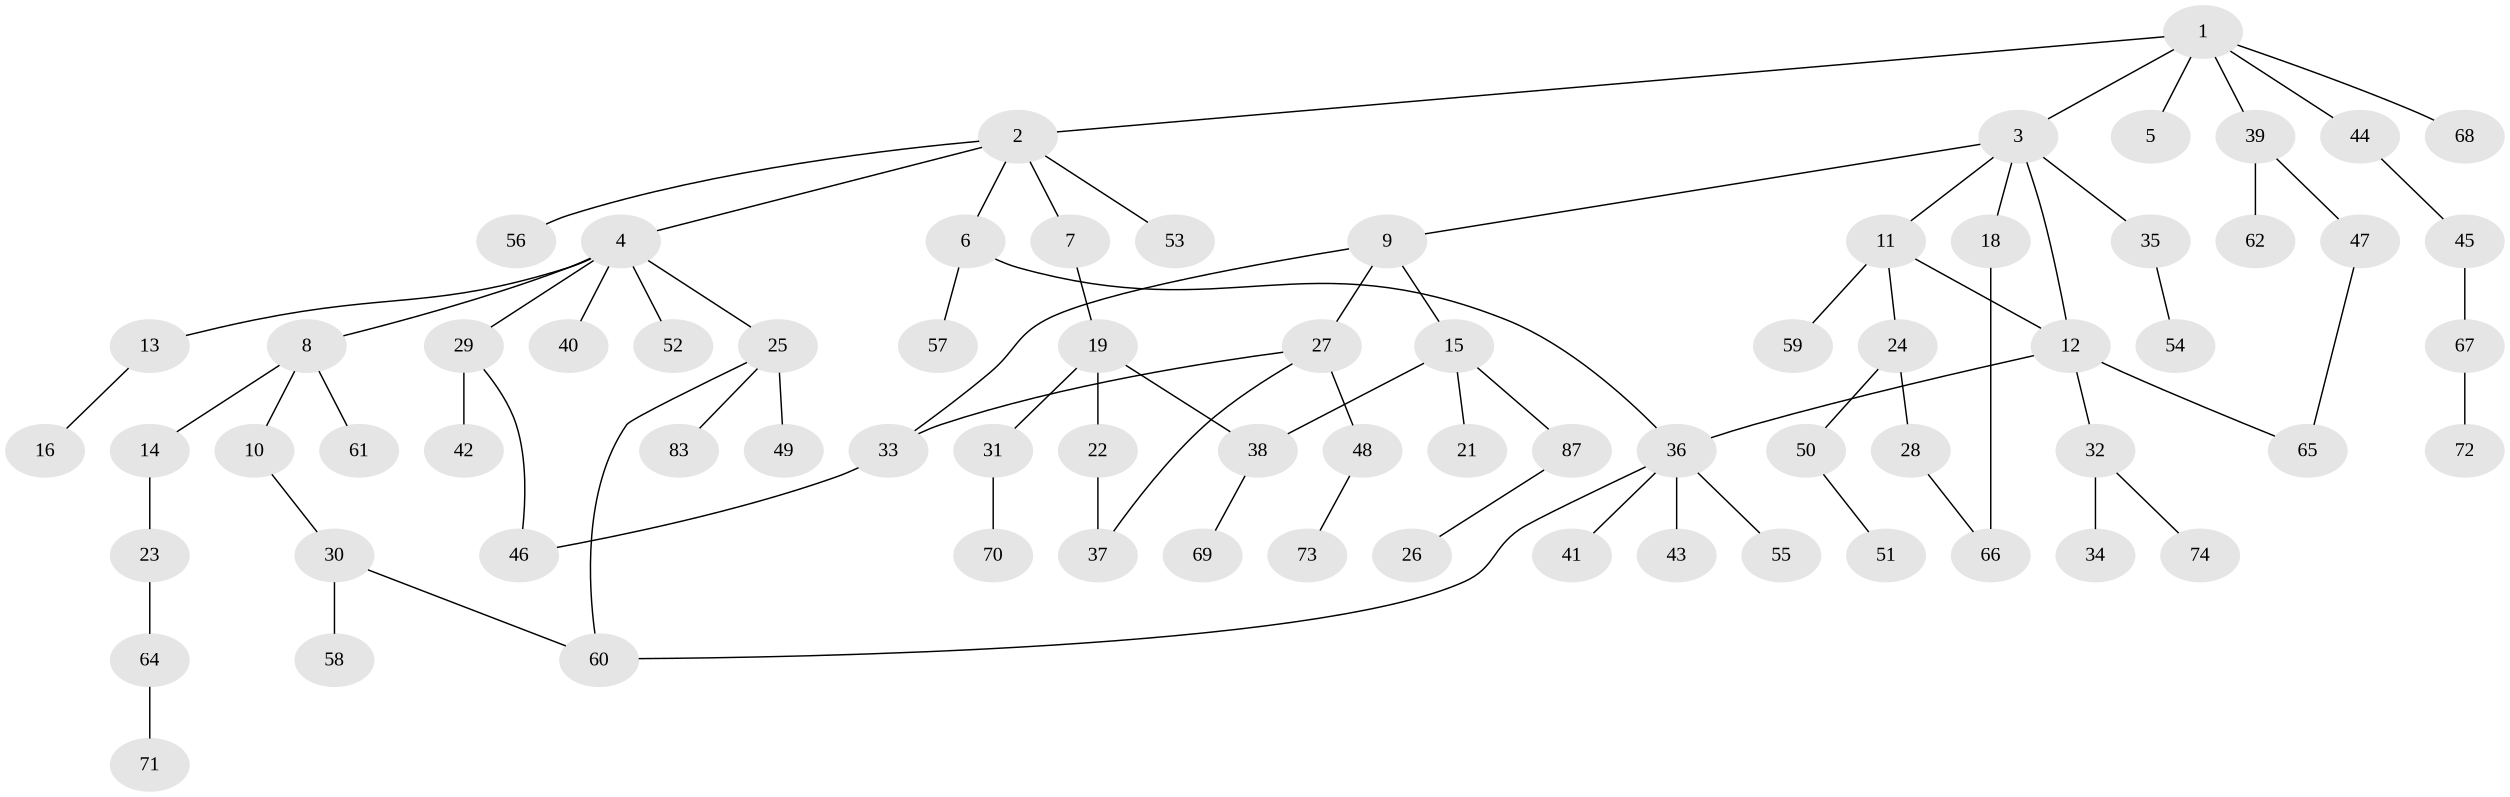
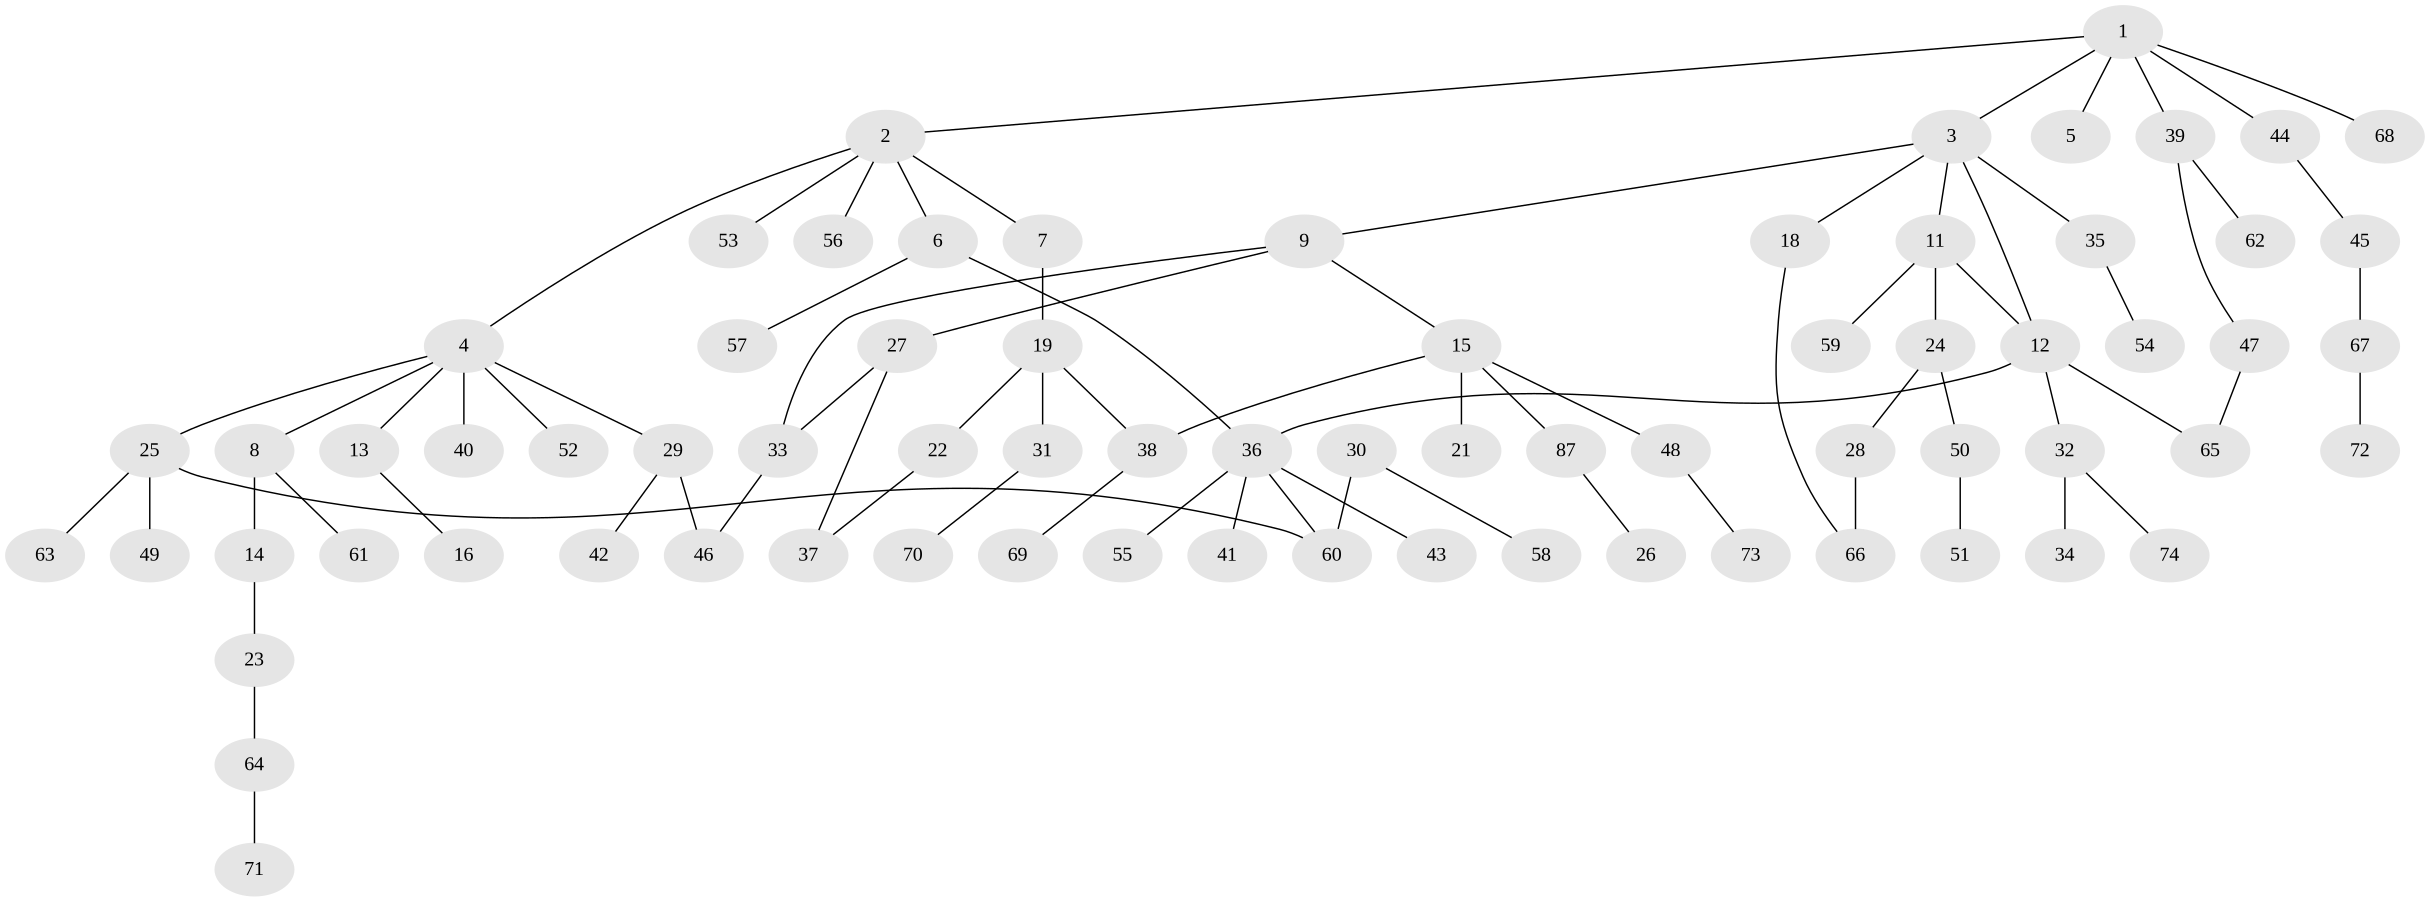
(1341, 396) -> (1577, 404)
(254, 451) -> none
(679, 451) -> (45, 555)
